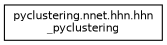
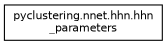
(83, 23) -> (83, 23)
